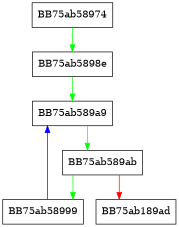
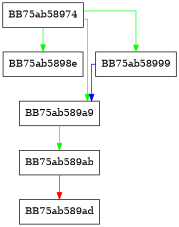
(72, 85) -> (87, 55)
(73, 184) -> (127, 11)
(136, 212) -> (59, 212)
